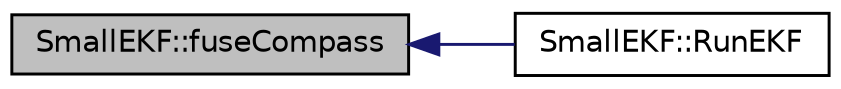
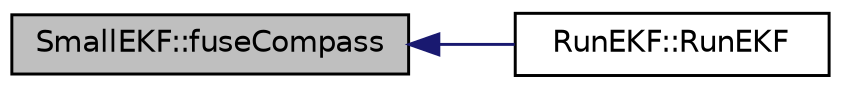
(672, 44) -> (672, 44)
